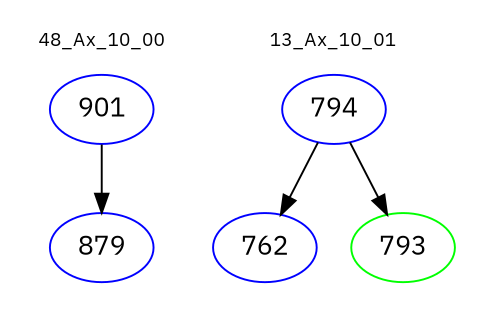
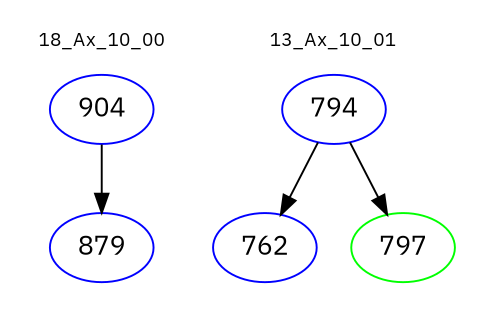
(103, 41) -> (103, 41)
(102, 109) -> (102, 109)
(403, 248) -> (403, 248)
